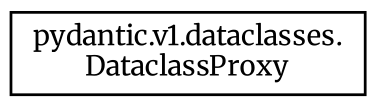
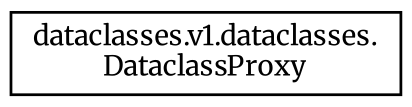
(188, 54) -> (206, 54)
